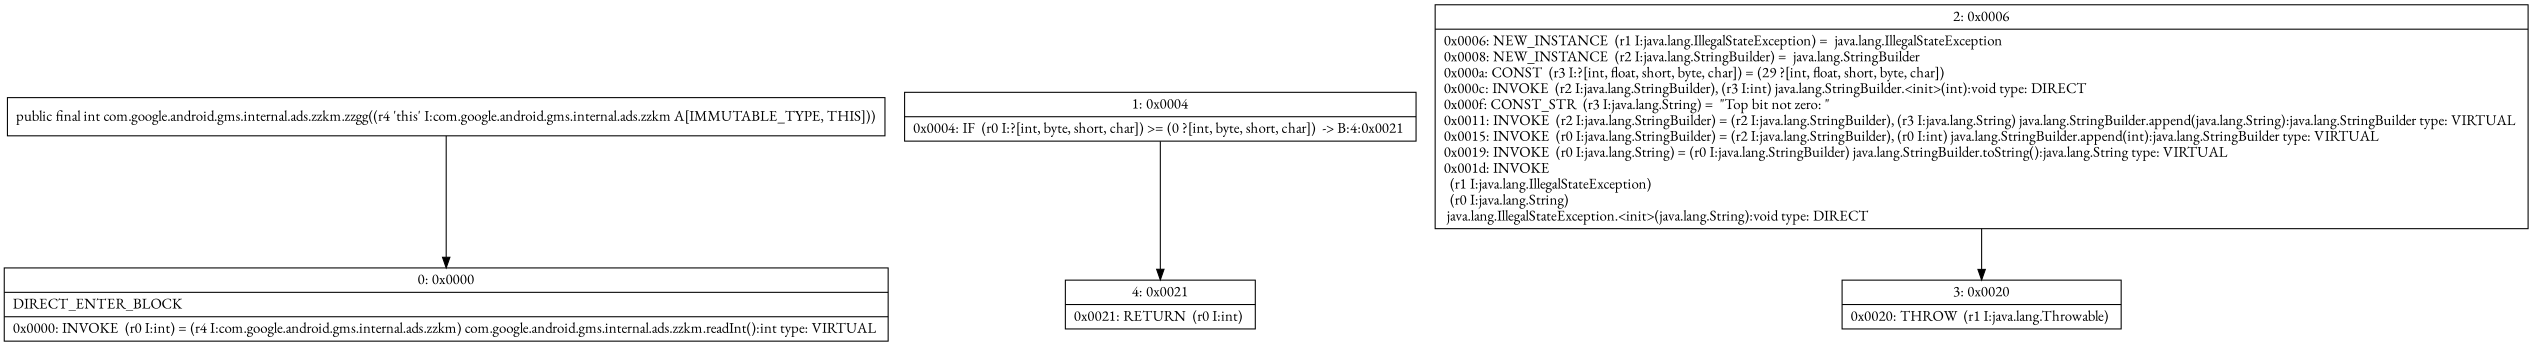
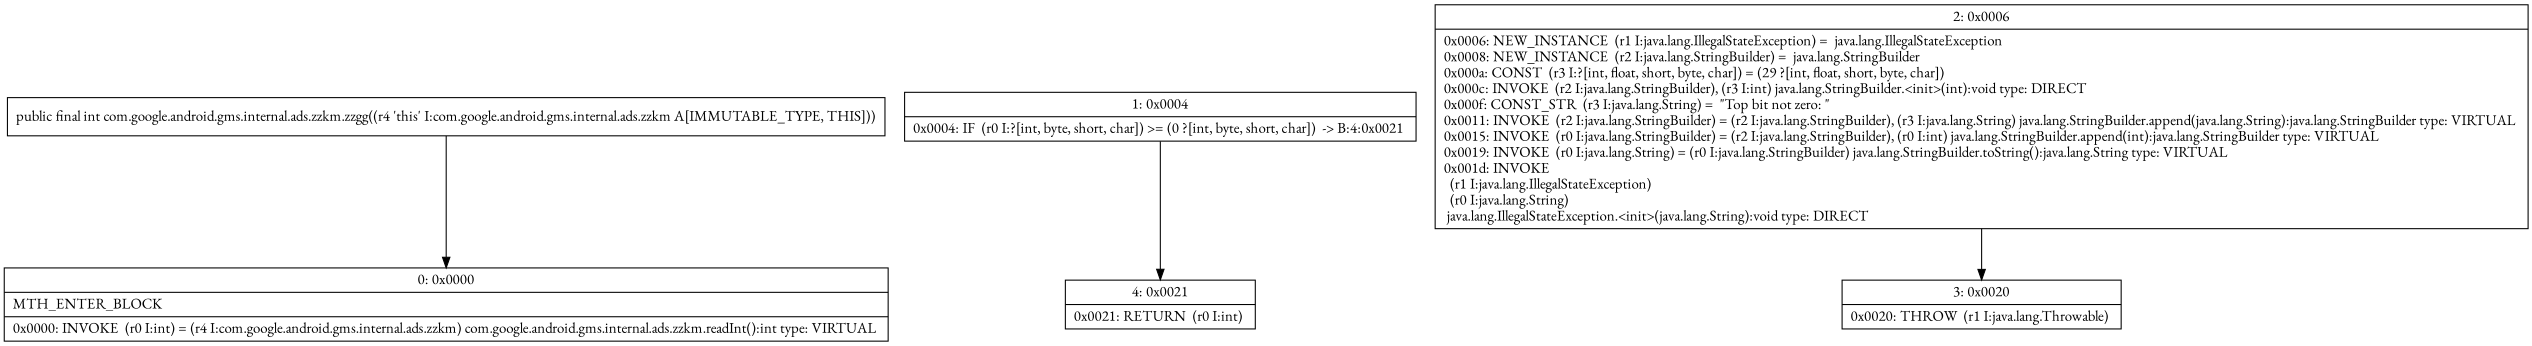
(98, 304) -> (88, 304)
